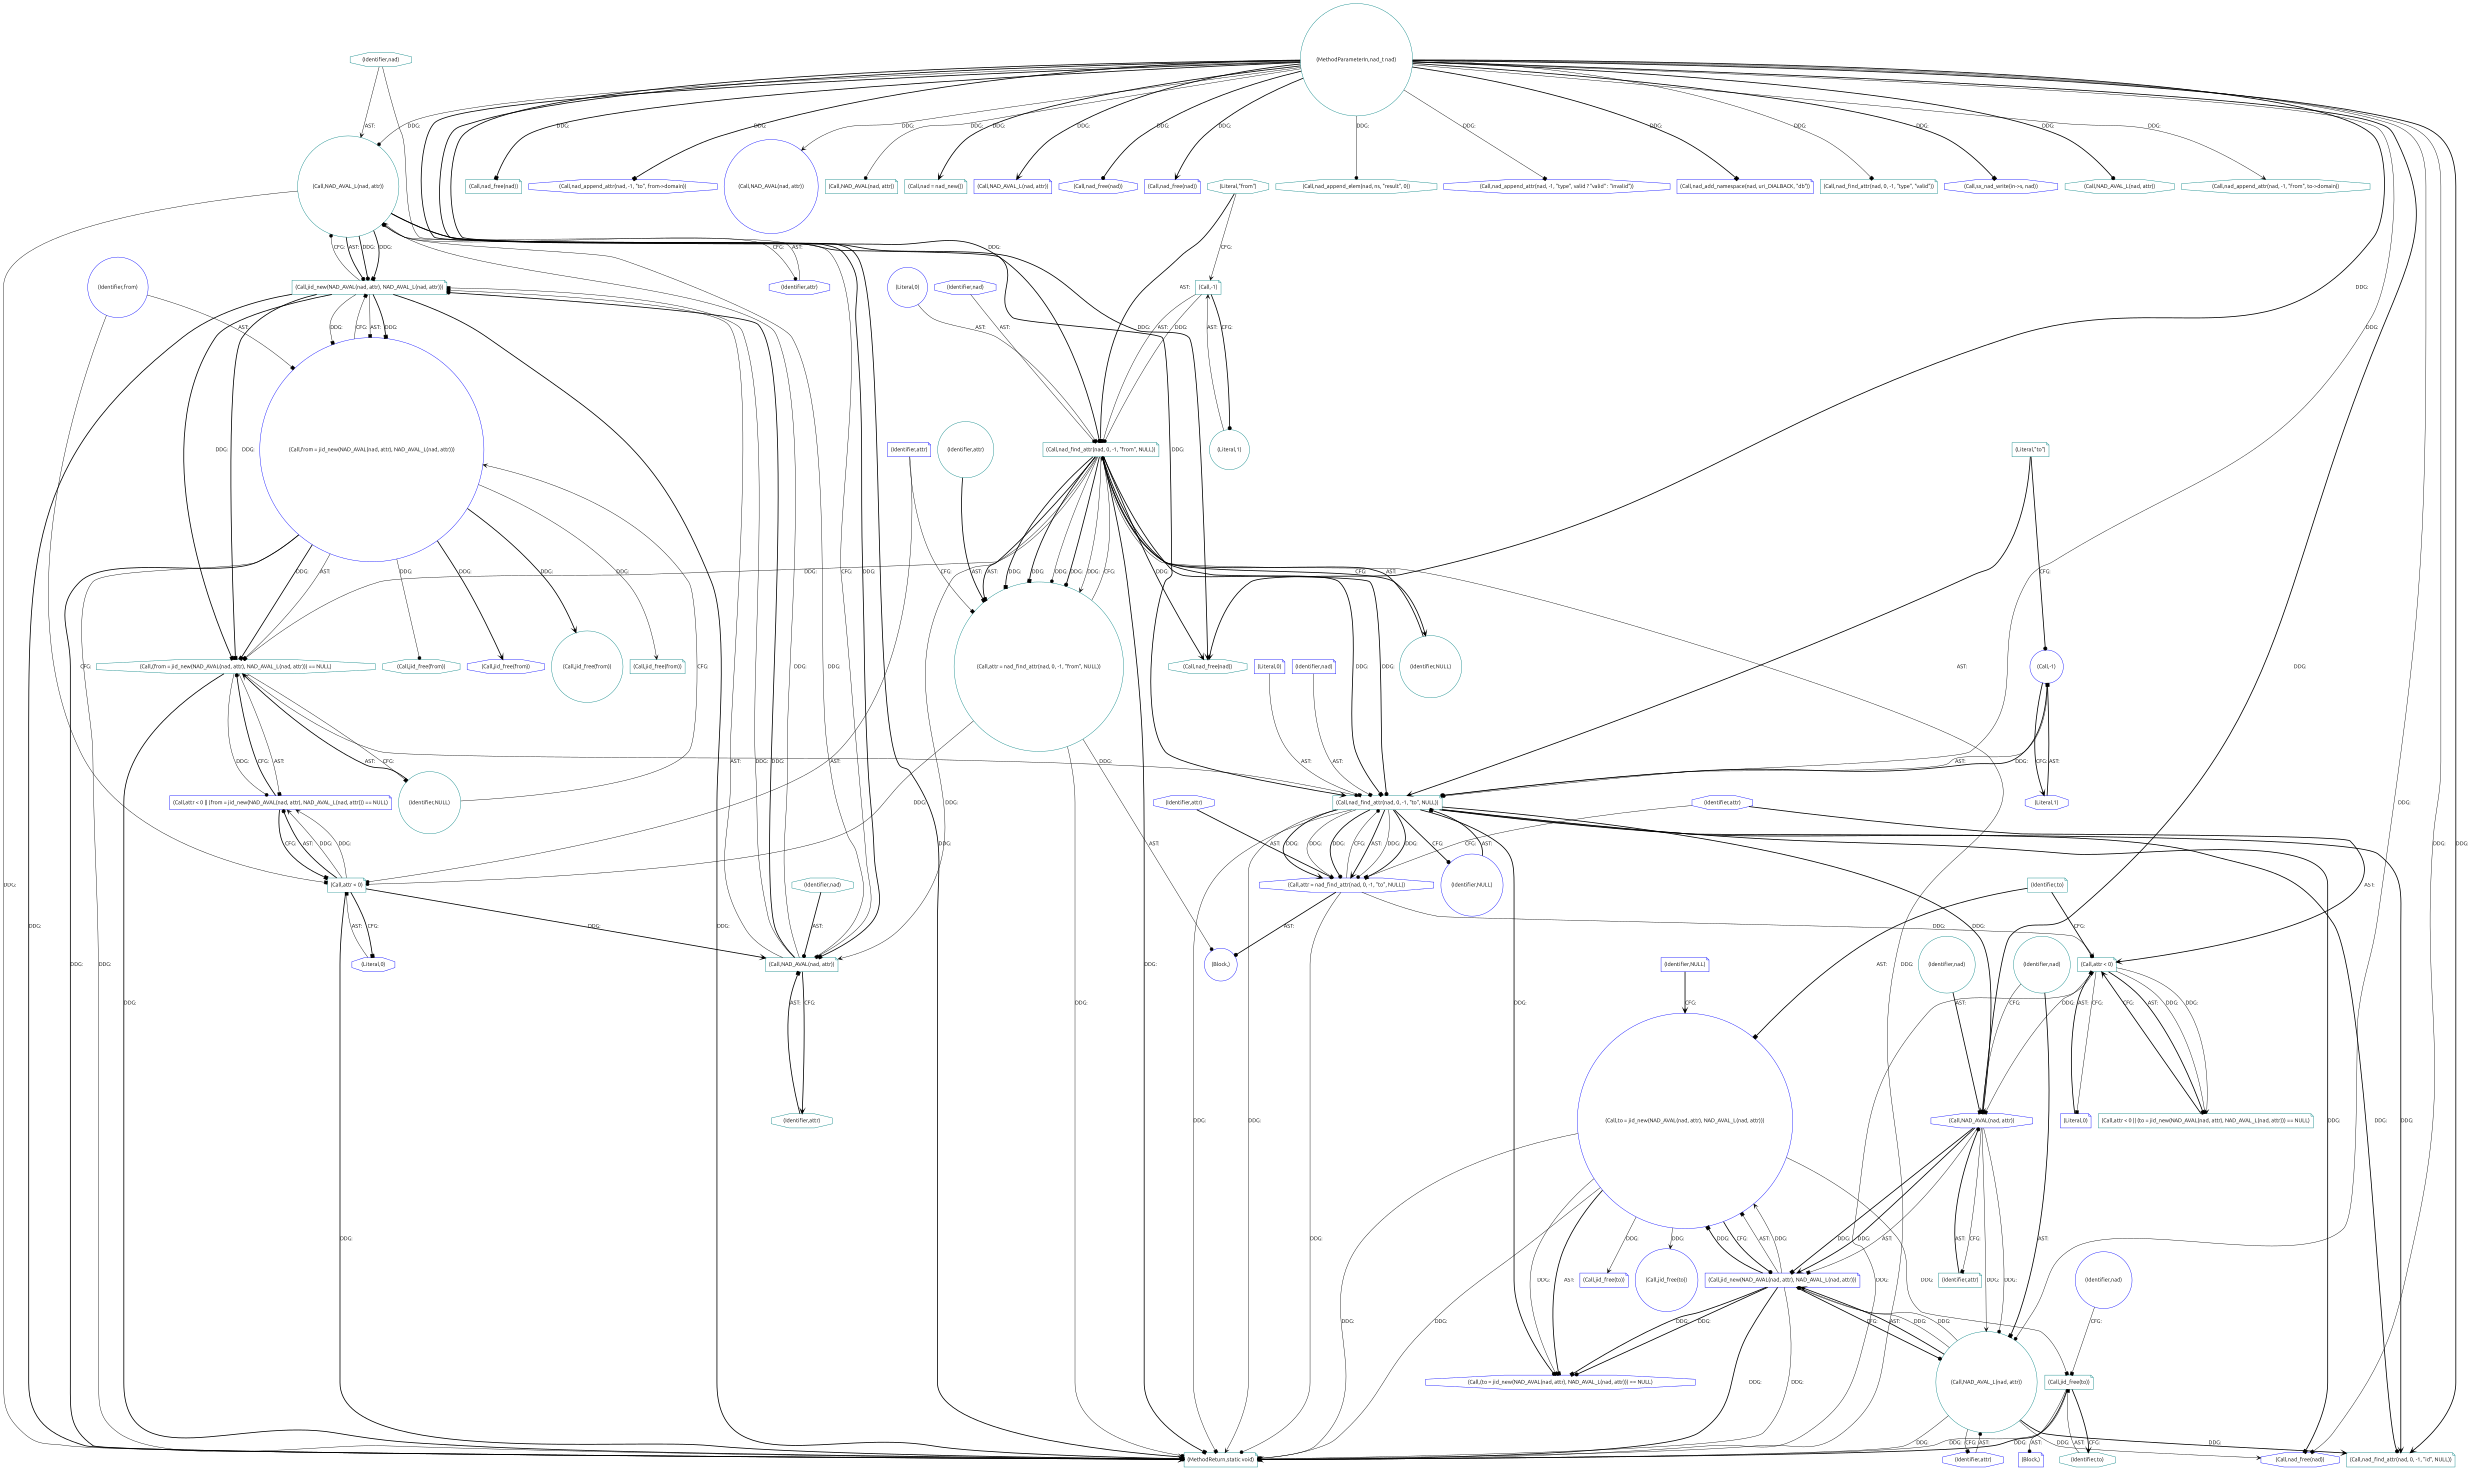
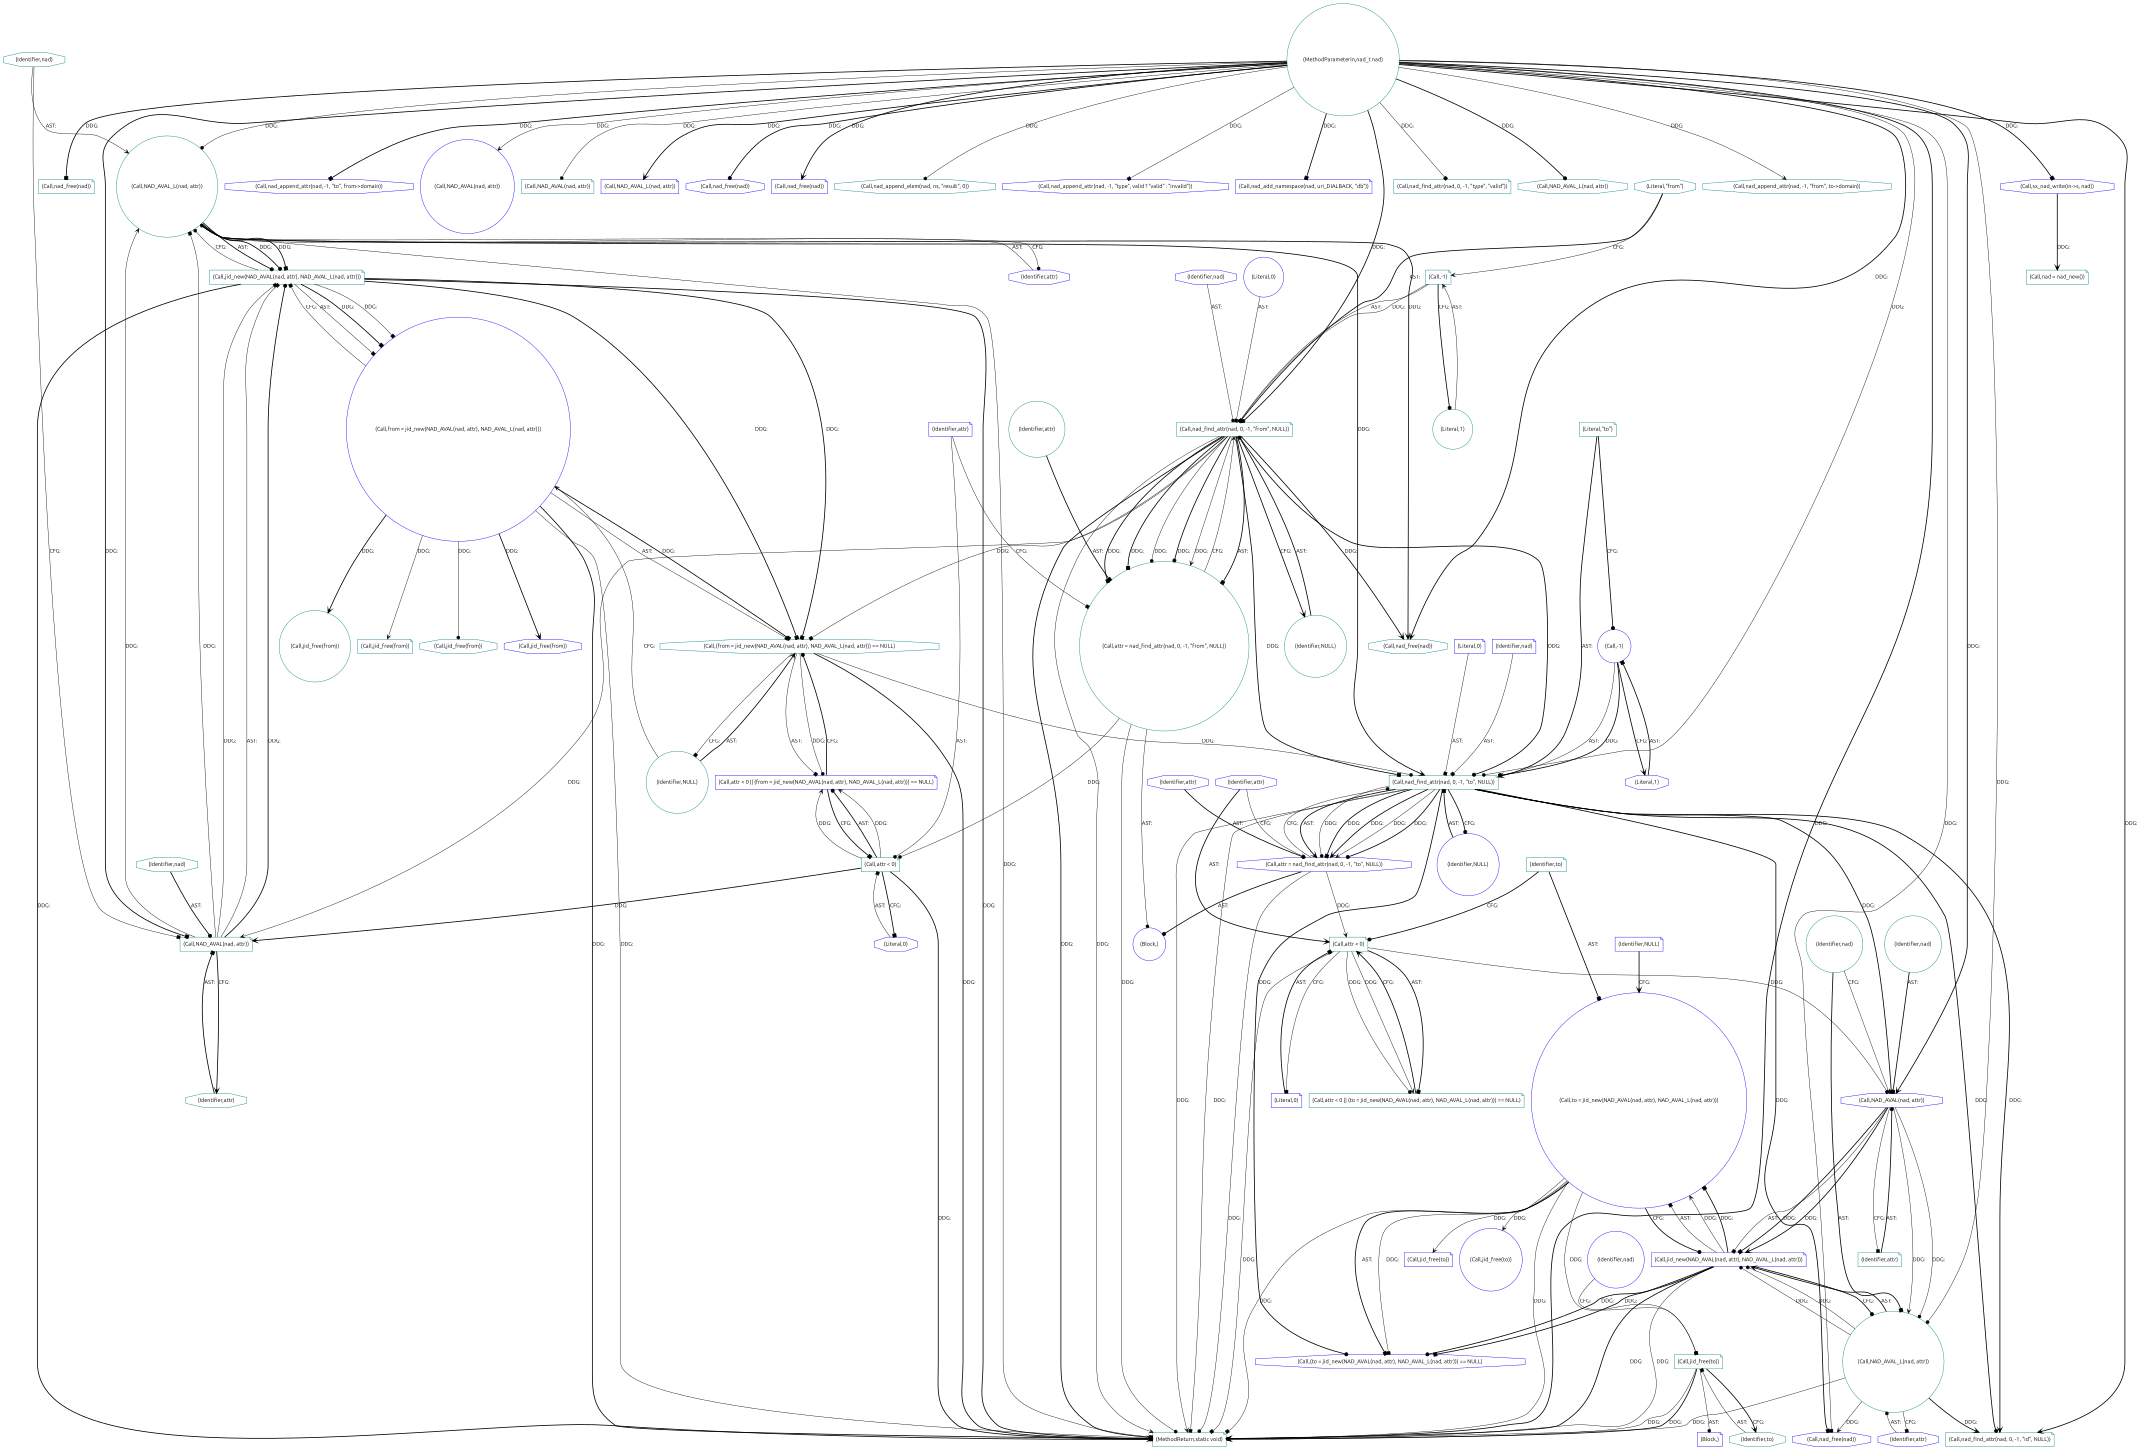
(1079, 100) -> (2057, 230)
(118, 287) -> none
